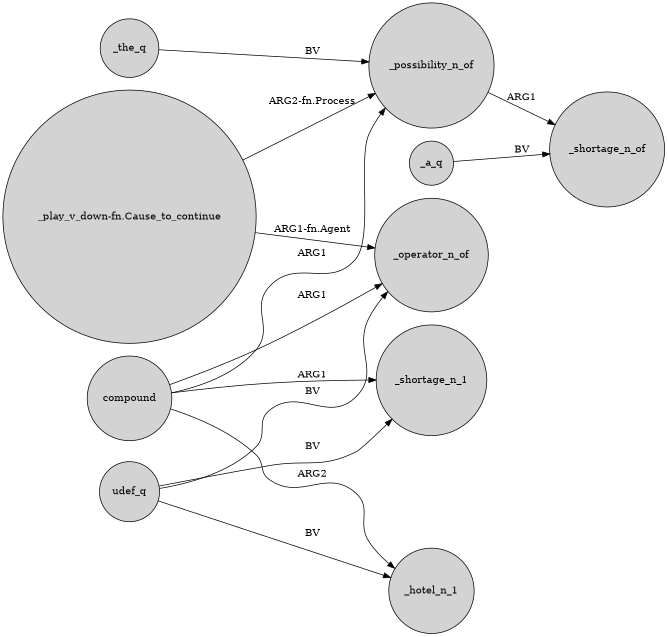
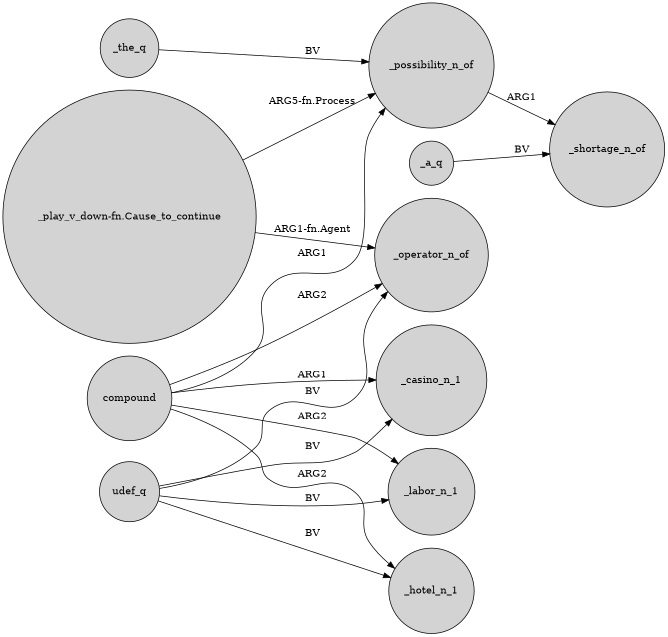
(312, 101) -> (312, 101)
(312, 295) -> (312, 295)
(431, 380) -> (431, 380)
none -> (431, 492)
